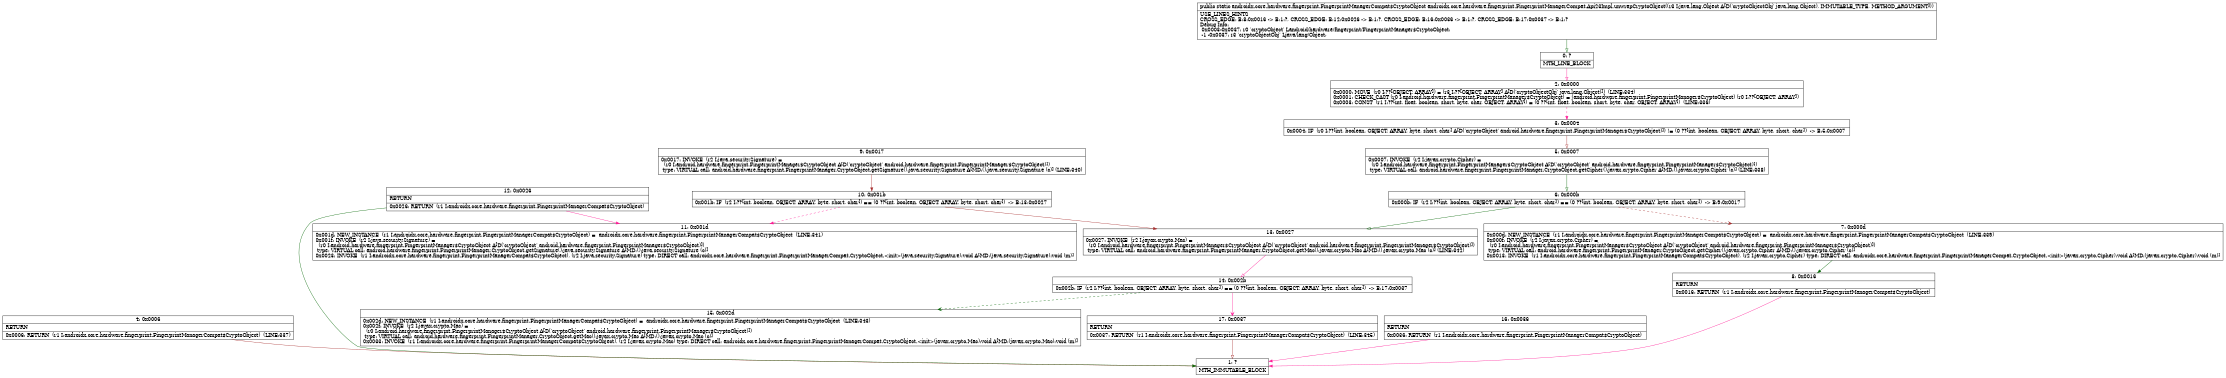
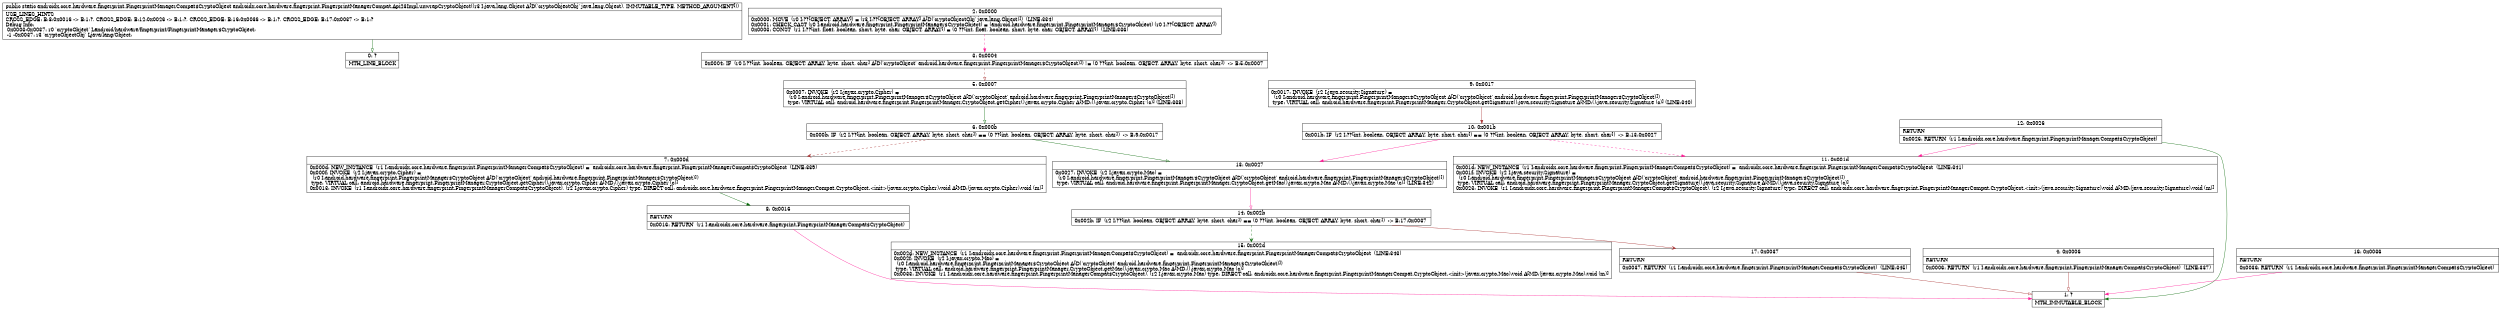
(1567, 73) -> none
(1567, 140) -> (985, 73)
(1049, 218) -> (1382, 150)
(1232, 303) -> (1532, 235)
